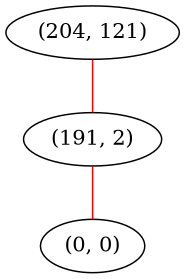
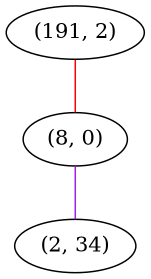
(93, 33) -> none
none -> (75, 246)
(93, 246) -> (75, 139)
